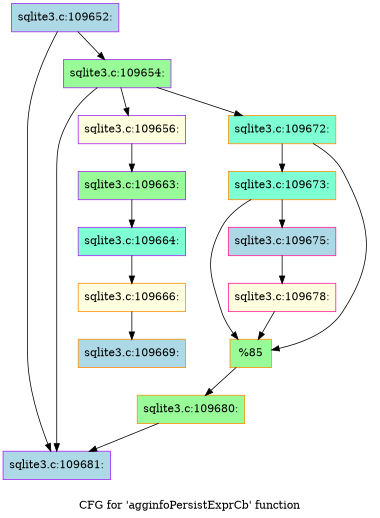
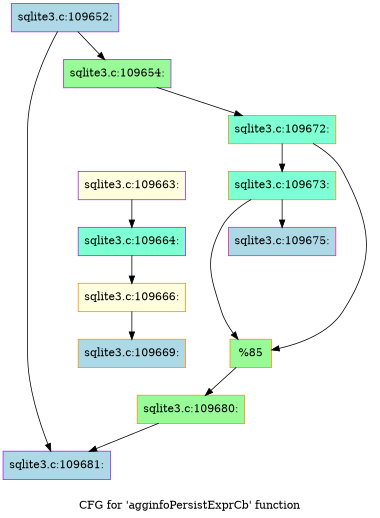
(132, 130) -> none
(132, 186) -> (132, 186)
(57, 259) -> none
(282, 297) -> none
